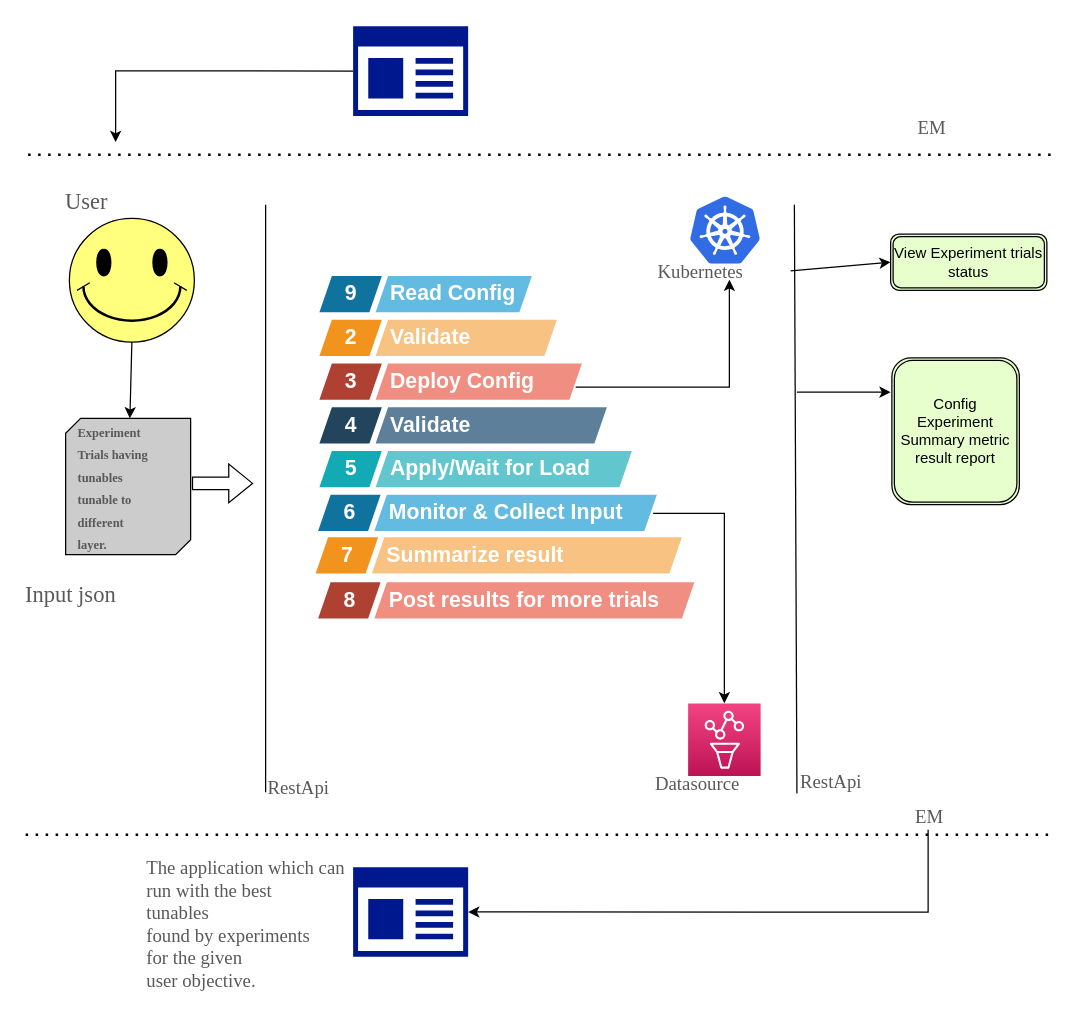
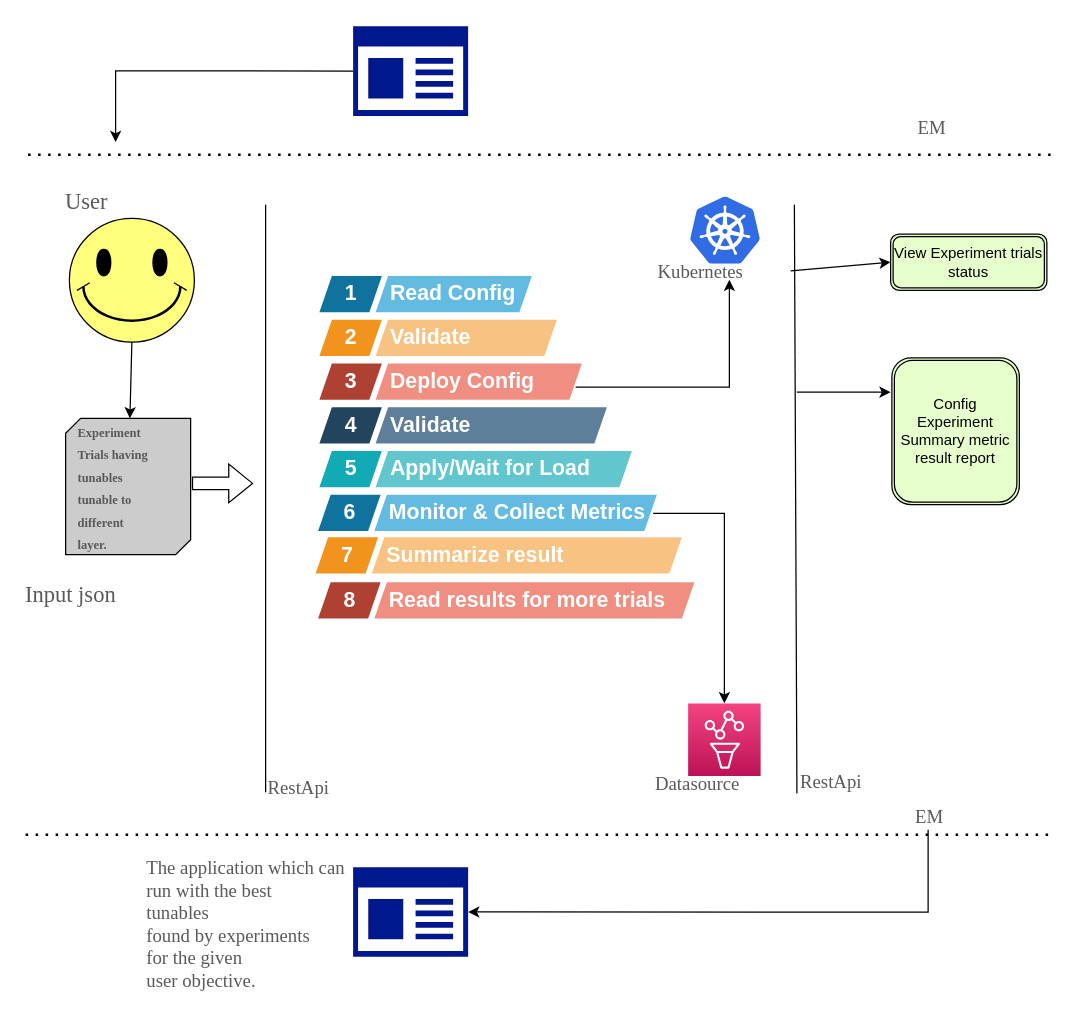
(351, 294) -> (351, 294)
(510, 513) -> (519, 513)
(537, 601) -> (537, 601)
